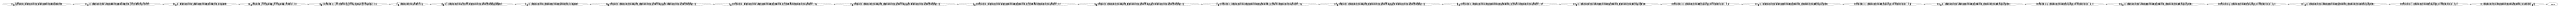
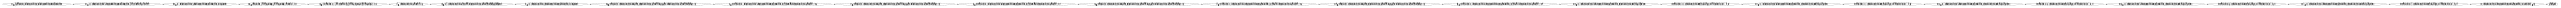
(2553, 4) -> (2553, 4)
